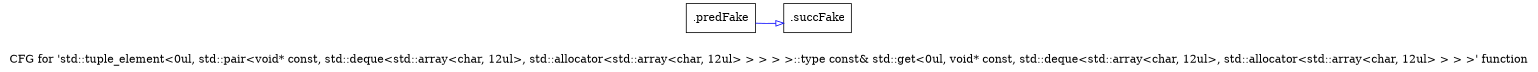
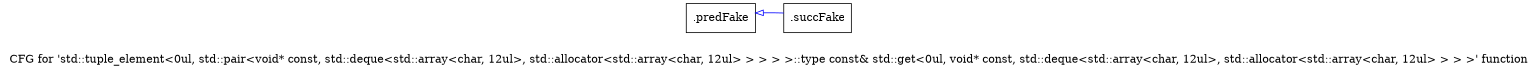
(766, 23) -> (774, 13)
